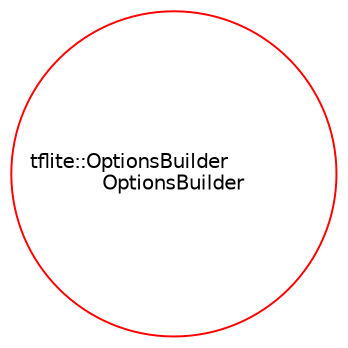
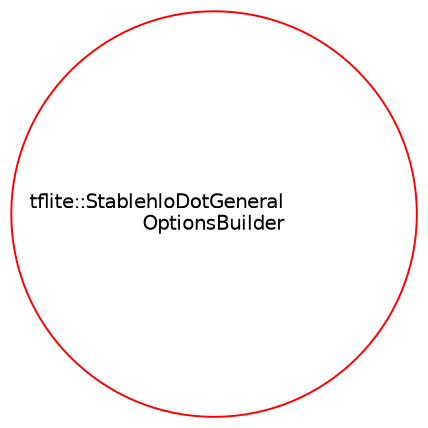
(174, 174) -> (214, 214)
